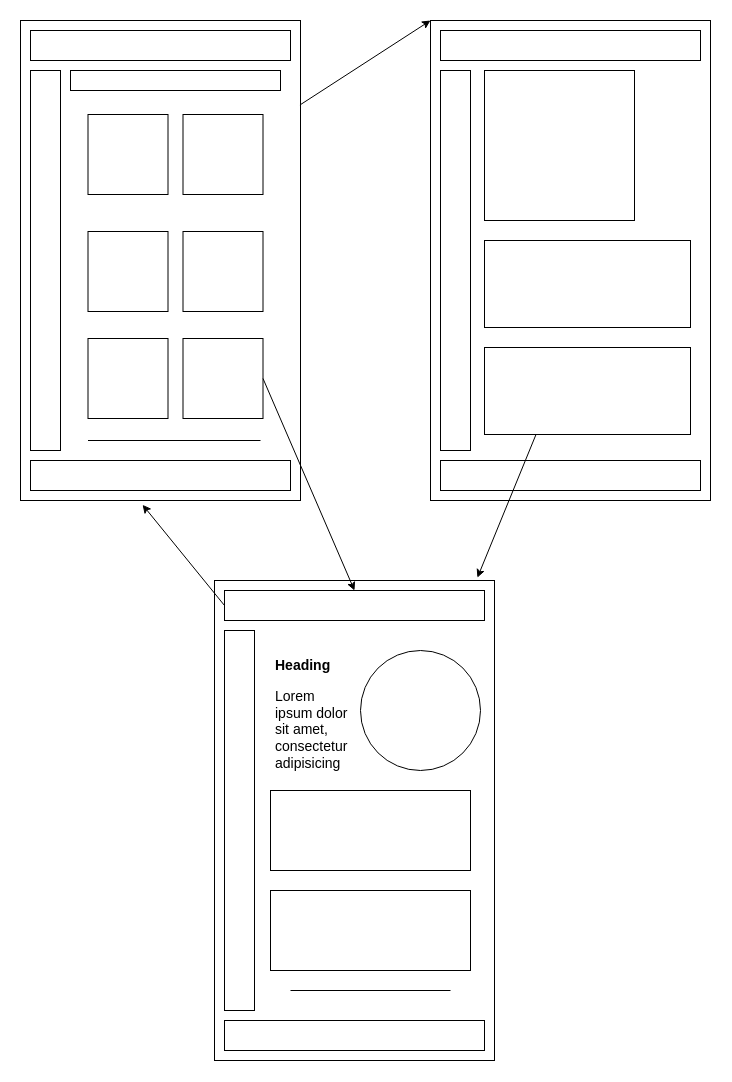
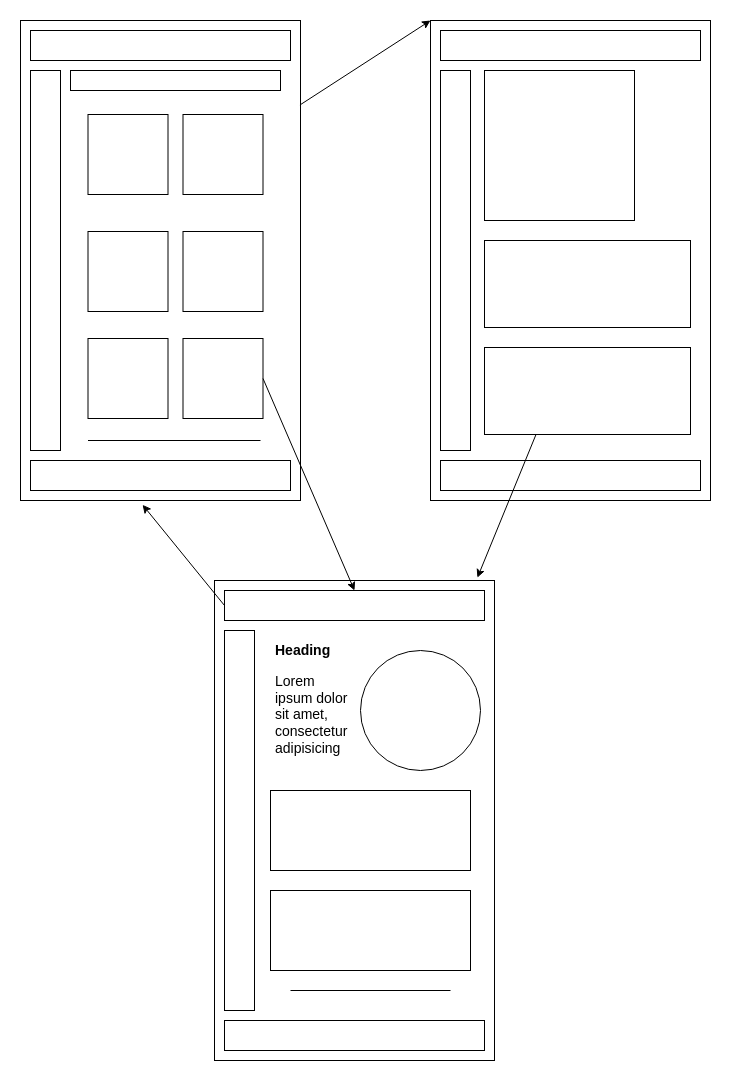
(312, 711) -> (312, 696)
